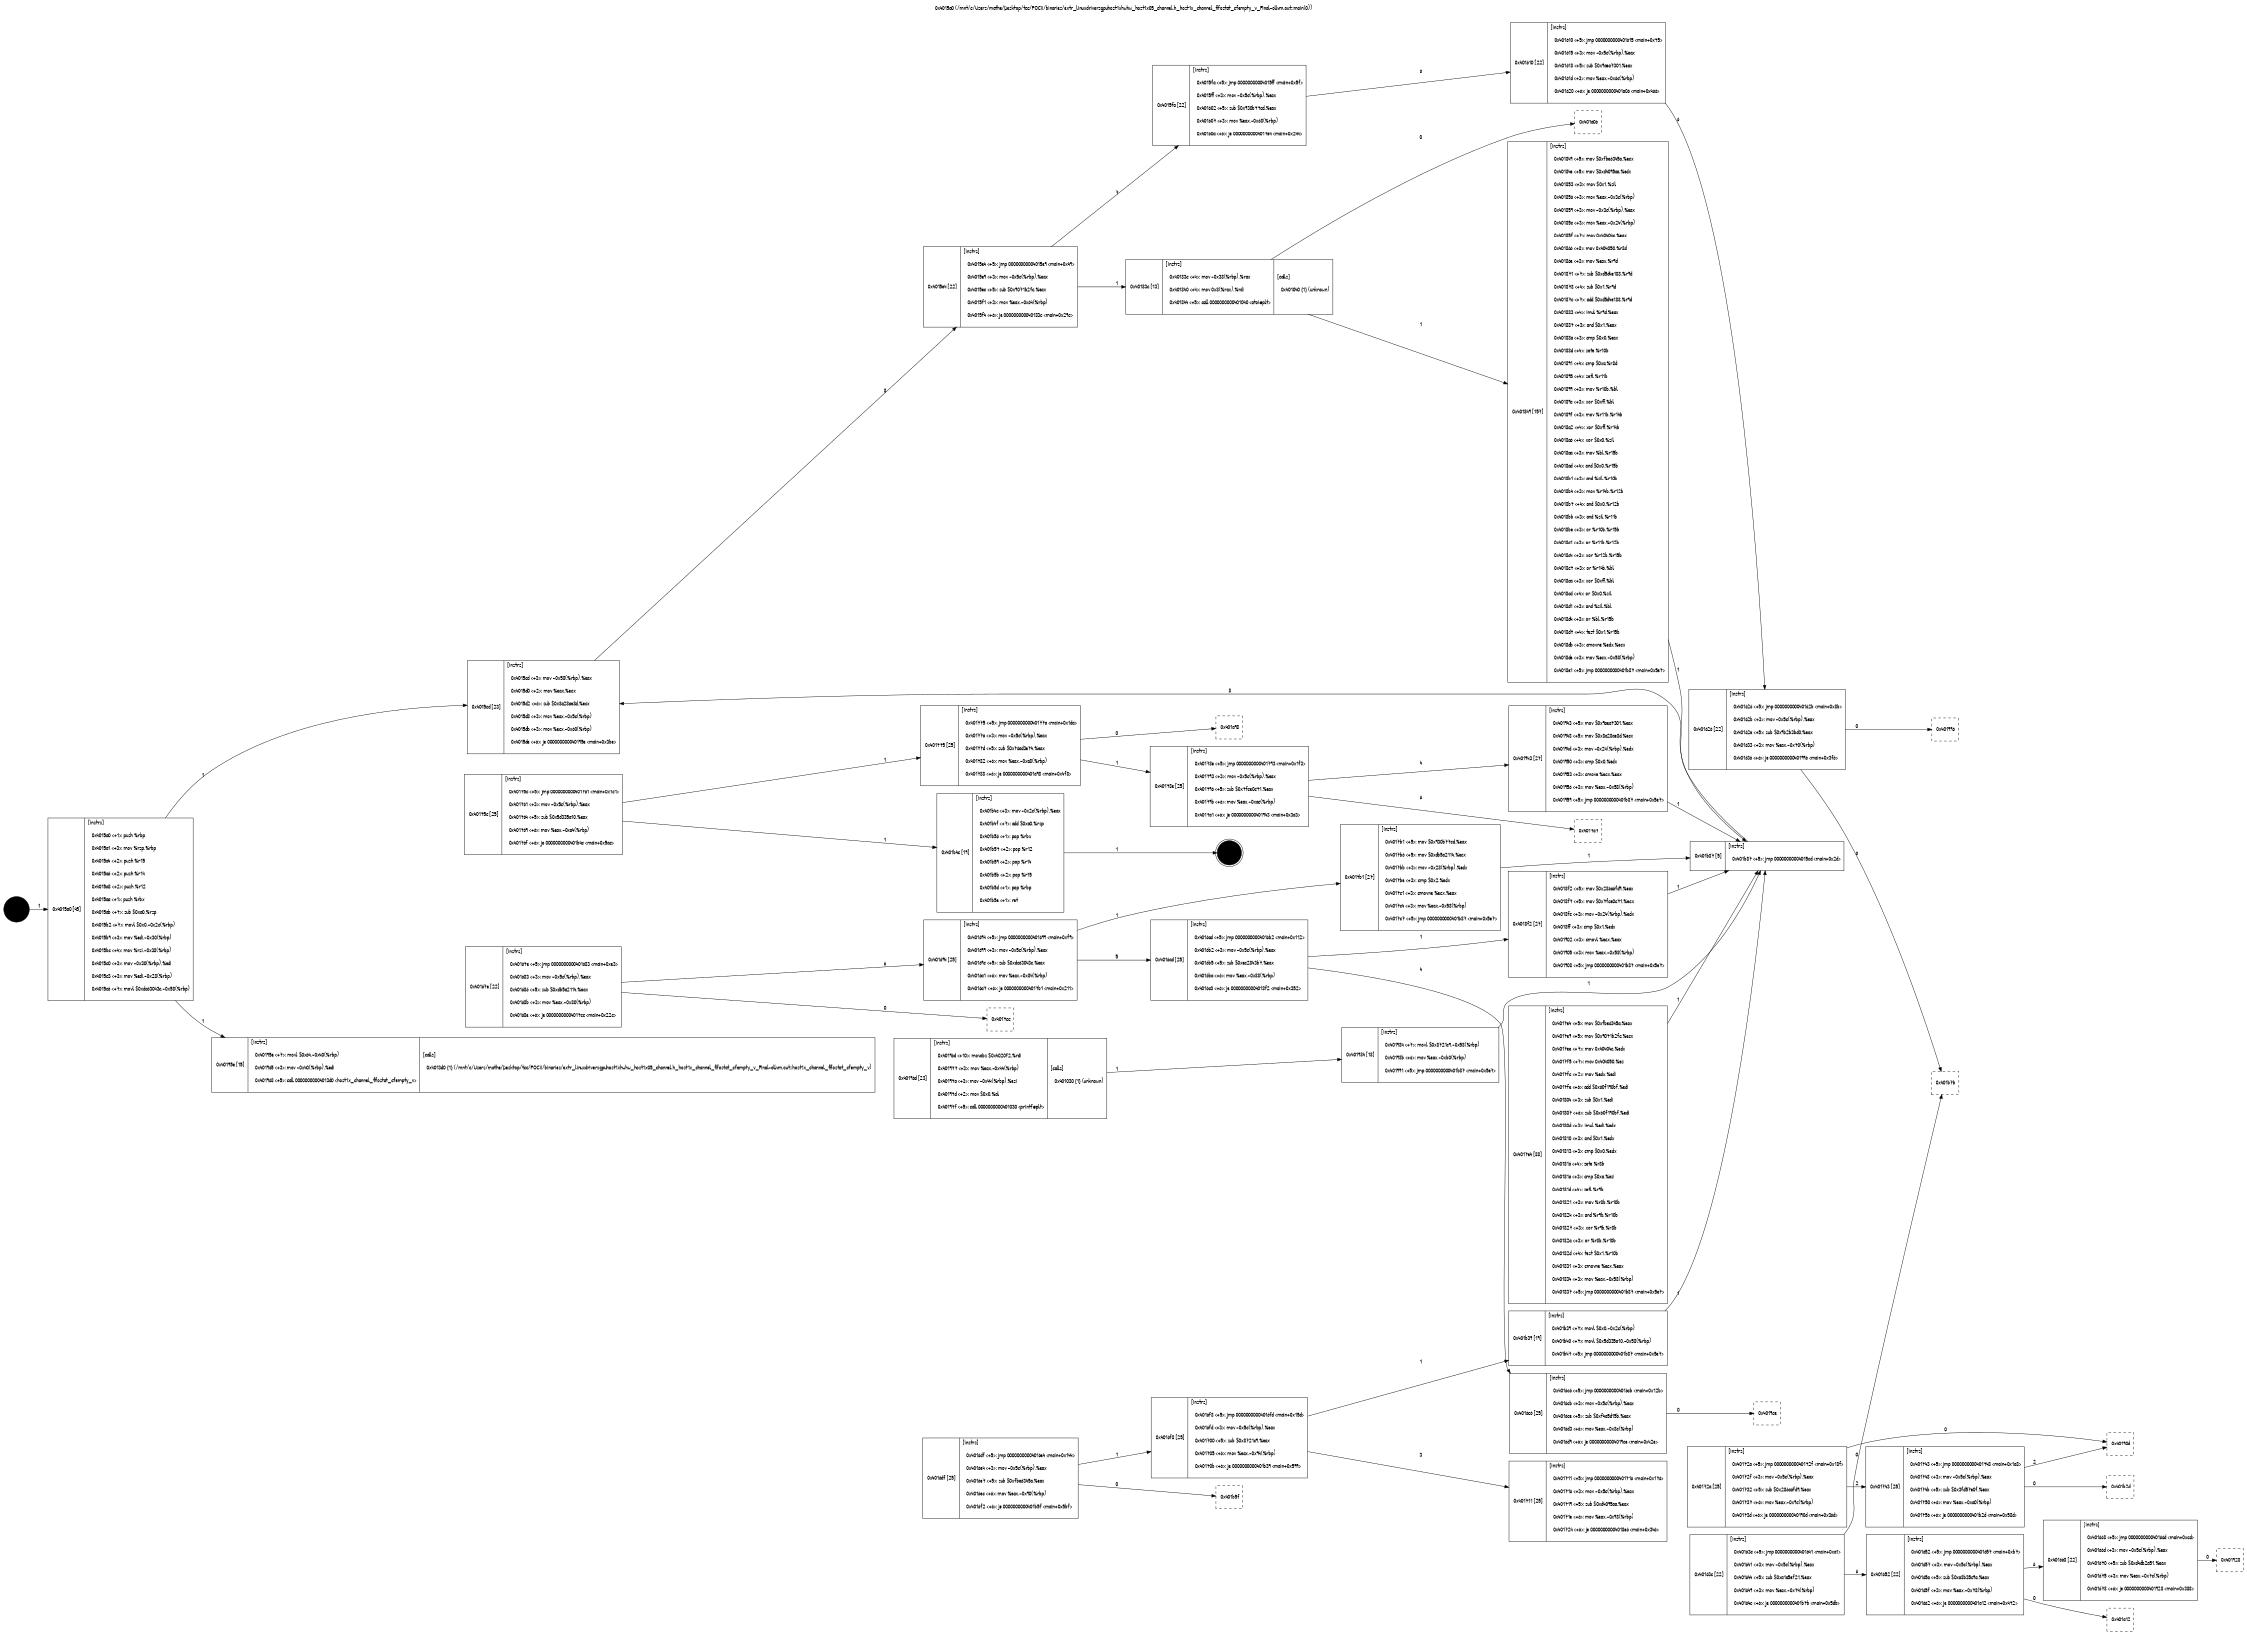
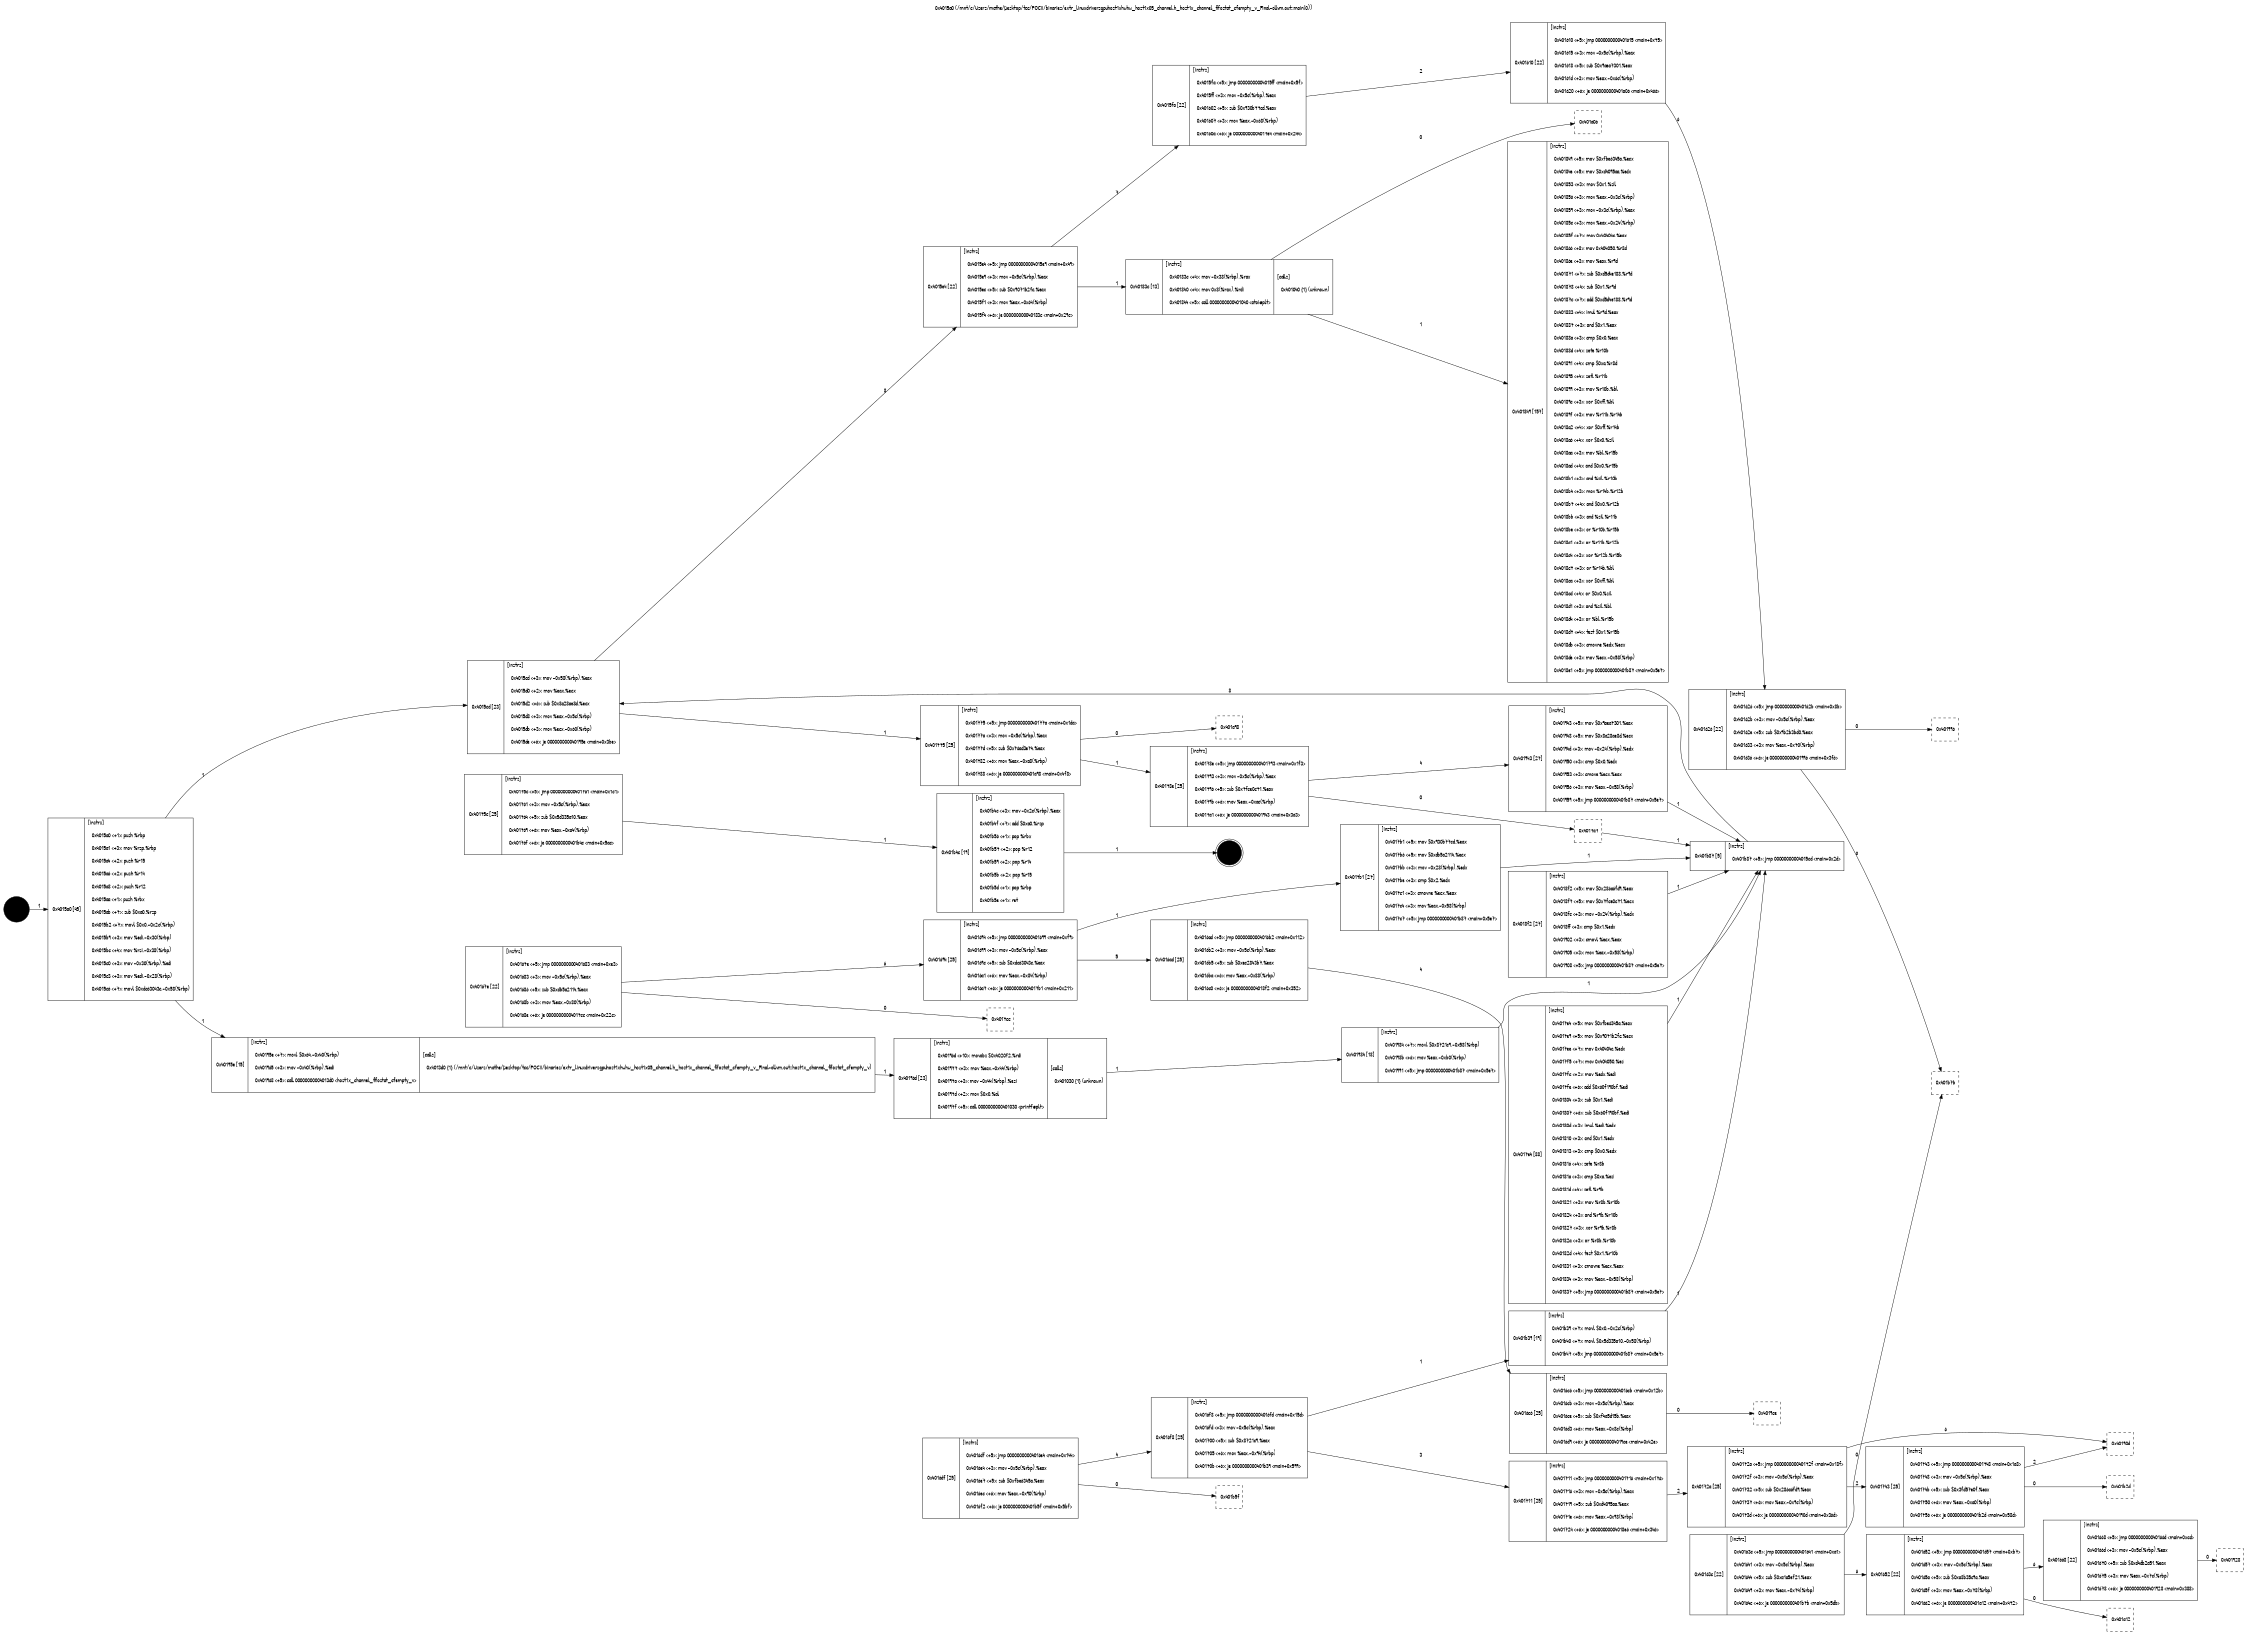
(1420, 71) -> (1420, 71)
(1682, 716) -> (1644, 839)
(769, 780) -> (768, 726)
(1420, 798) -> (1420, 798)
(1406, 950) -> none
none -> (882, 1075)
(1945, 1430) -> (1945, 1430)
(1116, 1455) -> (1116, 1455)
none -> (1675, 1494)
